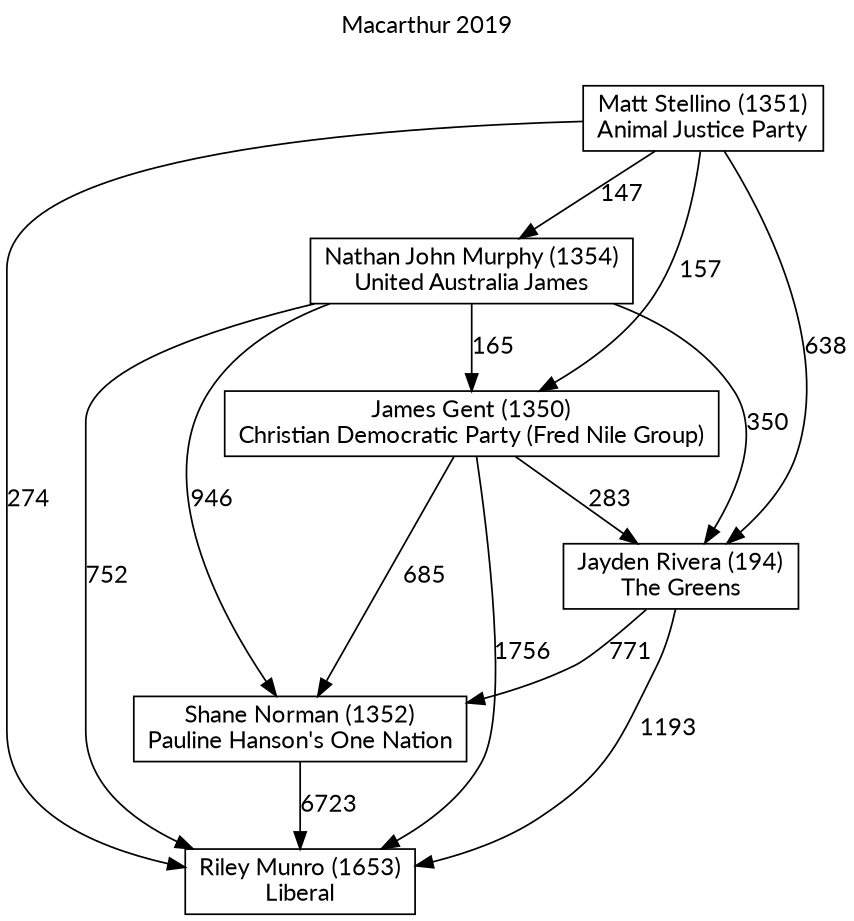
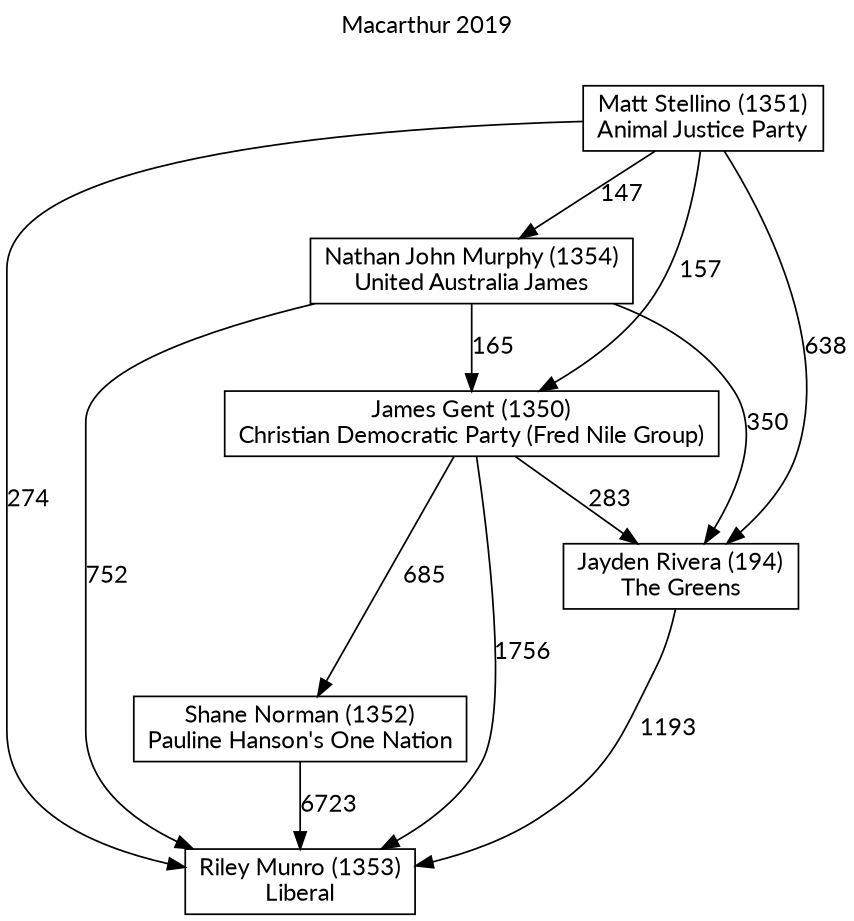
(187, 468) -> none
(572, 667) -> none
(300, 882) -> (300, 882)
